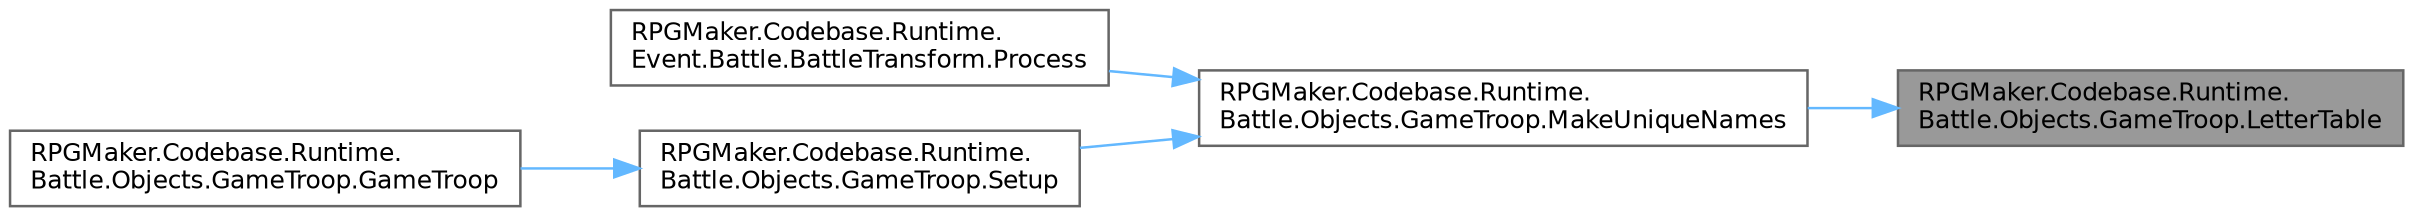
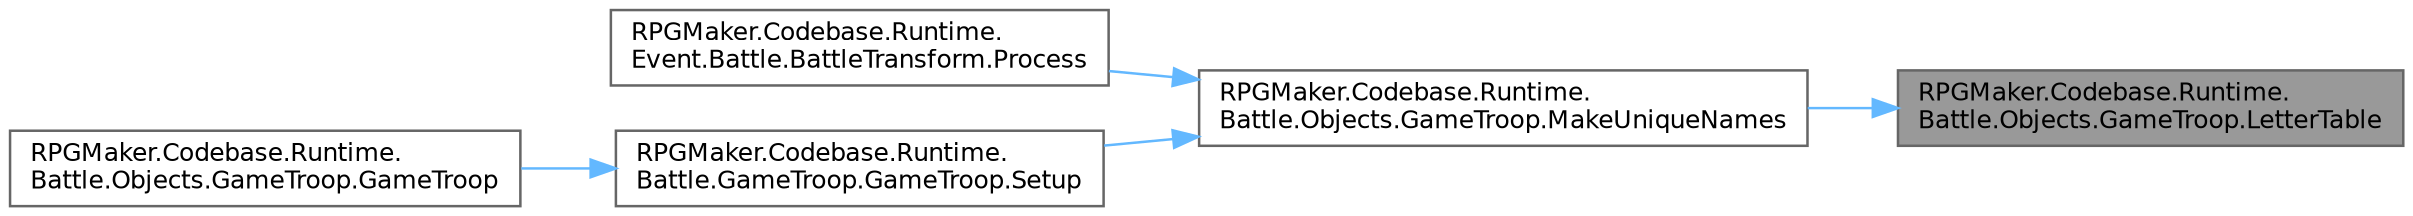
(860, 168) -> (860, 168)
